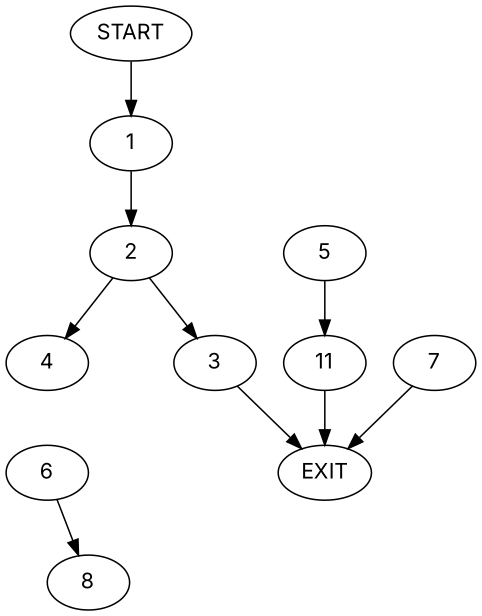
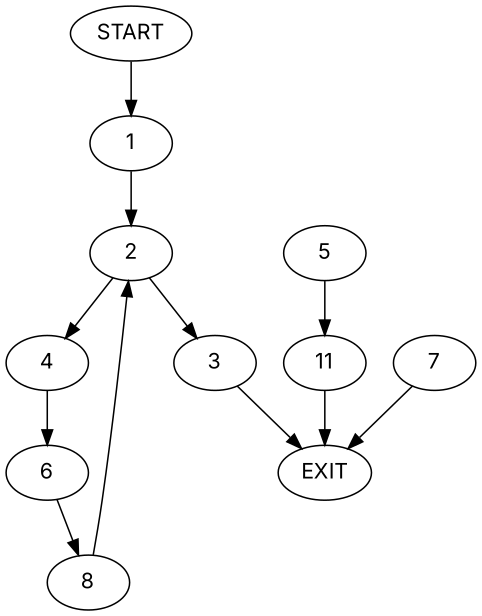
none -> (47, 410)
none -> (112, 426)
